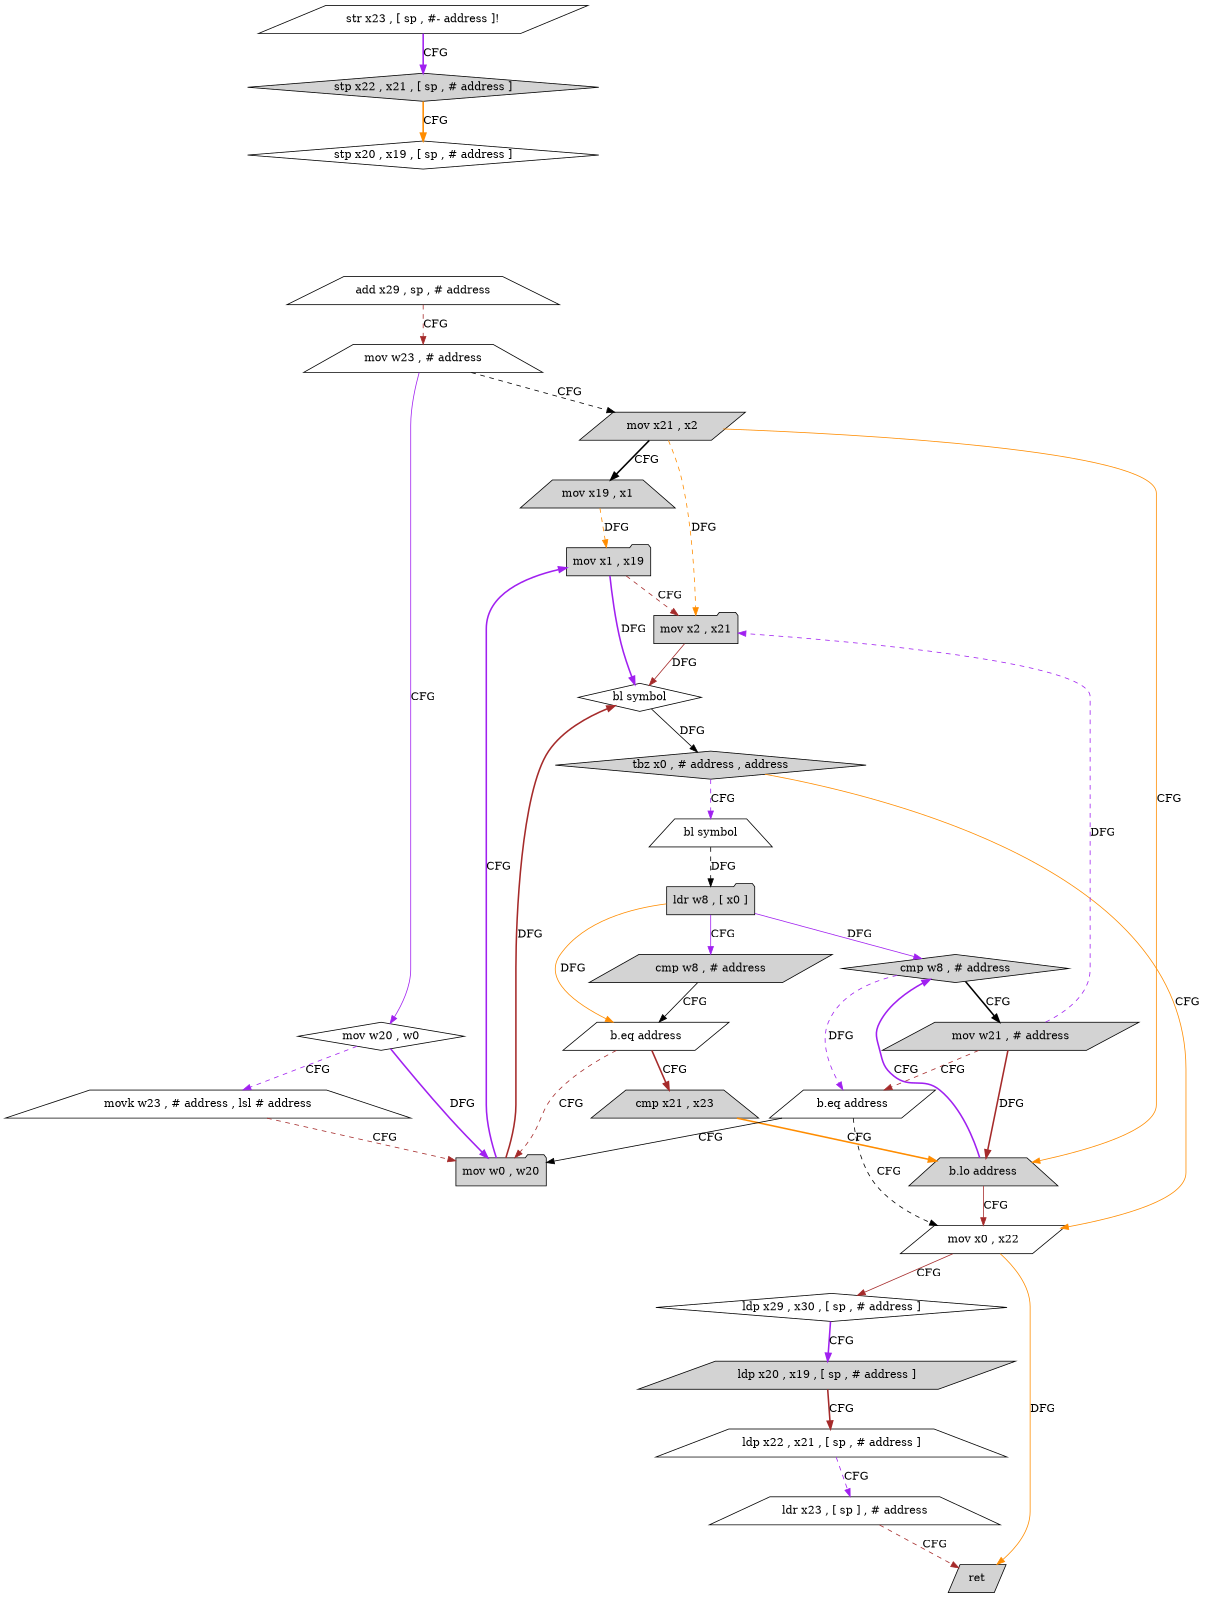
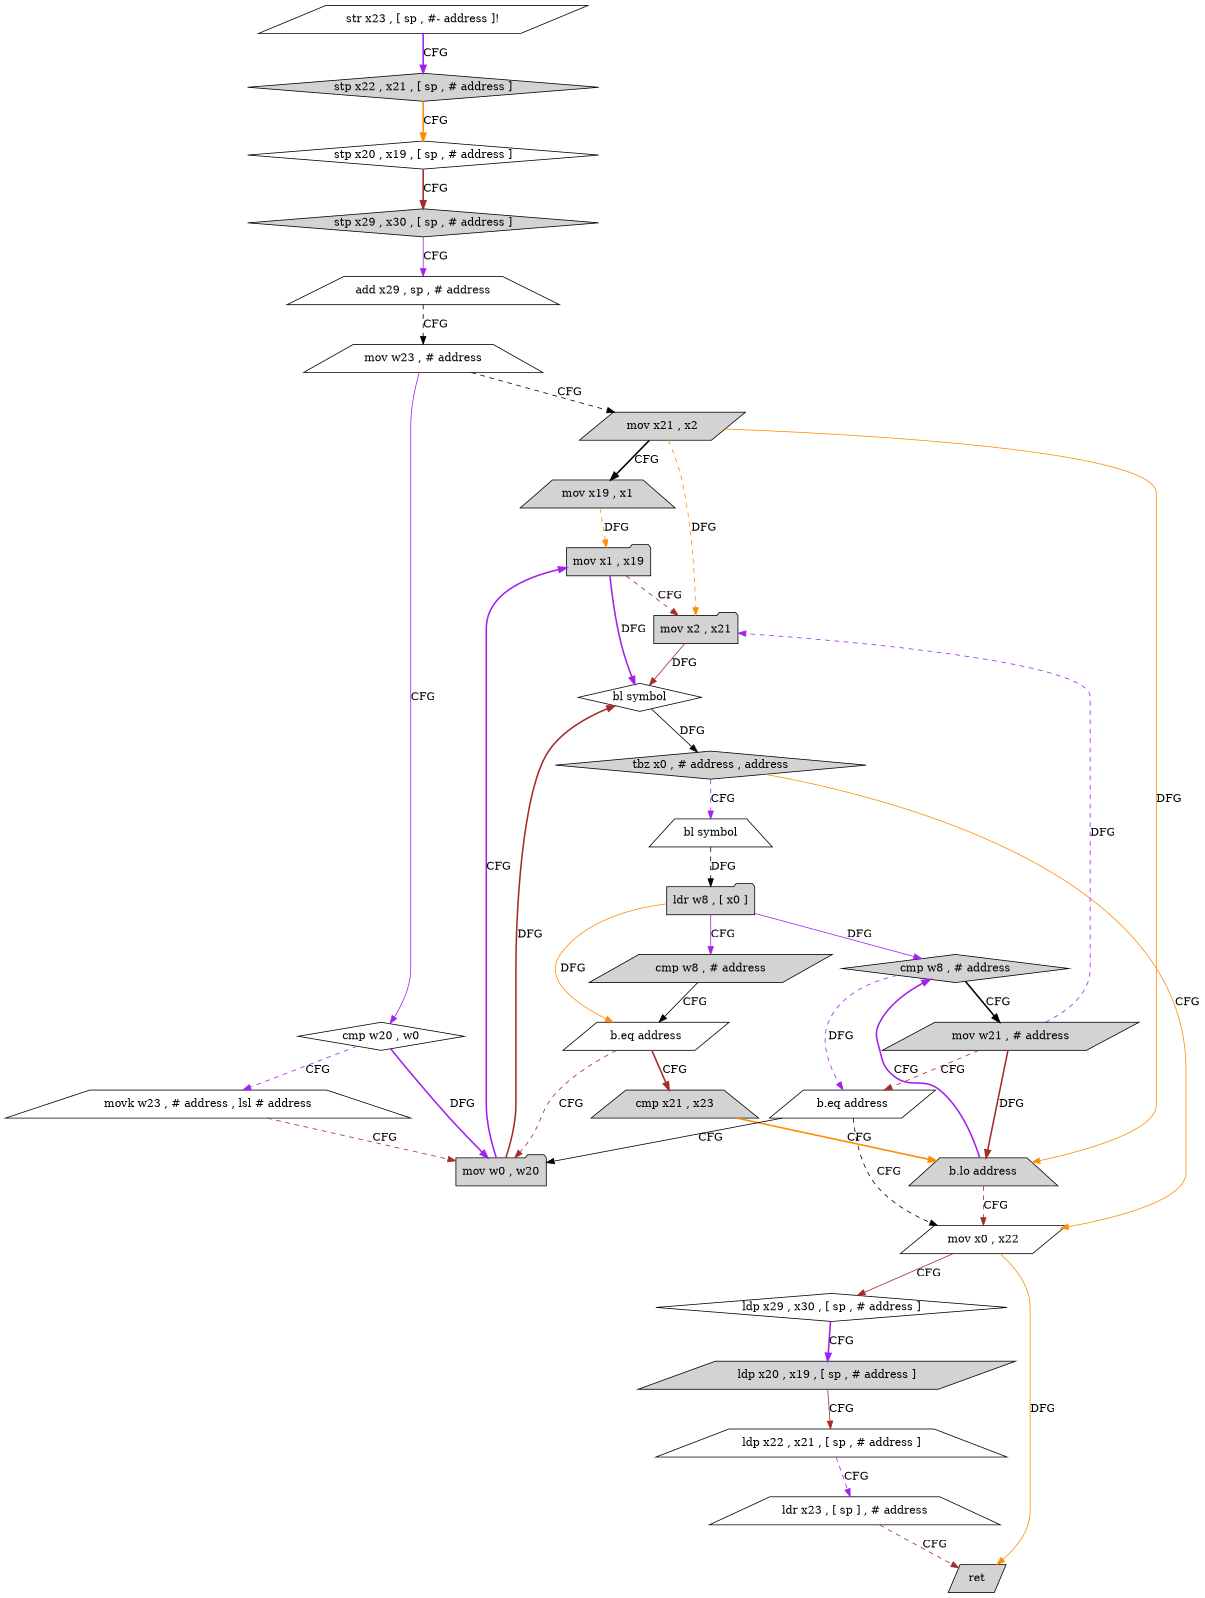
none -> (423, 223)
(423, 321) -> (423, 321)
(1169, 799) -> (1169, 799)
(381, 1036) -> (381, 1036)
(983, 1202) -> (983, 1202)
(829, 1405) -> (829, 1405)
